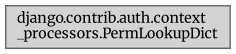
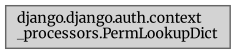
(118, 27) -> (118, 27)
